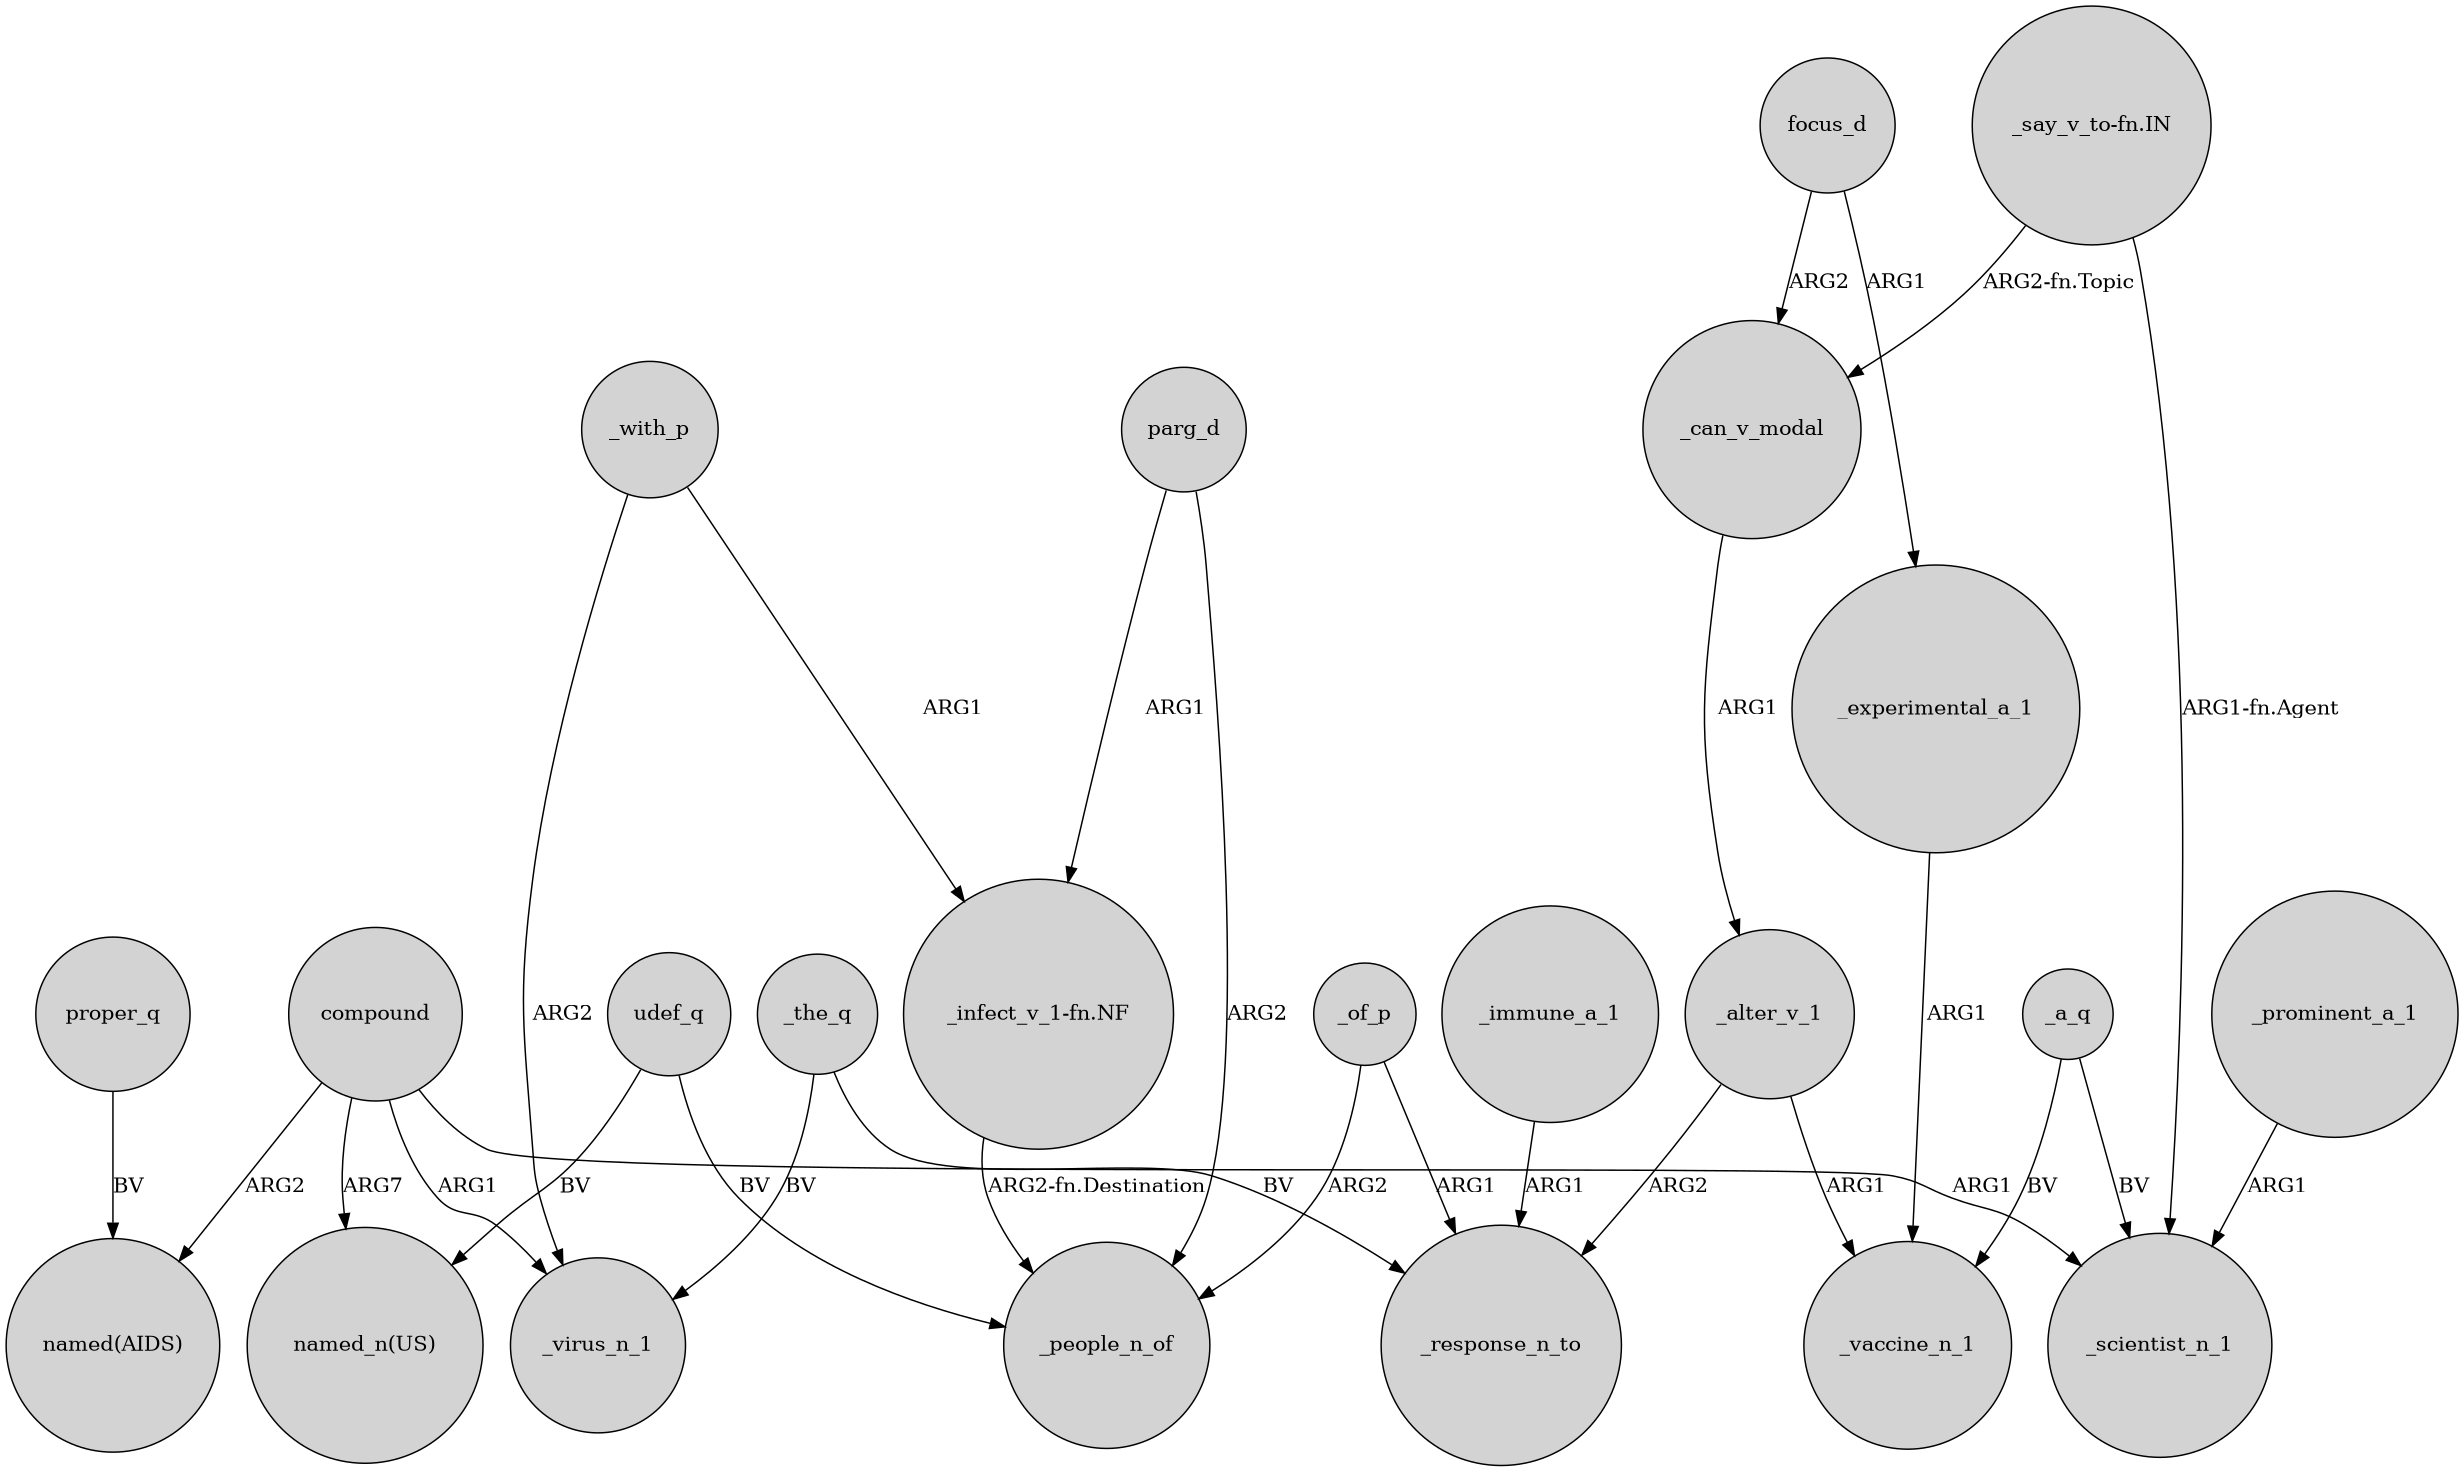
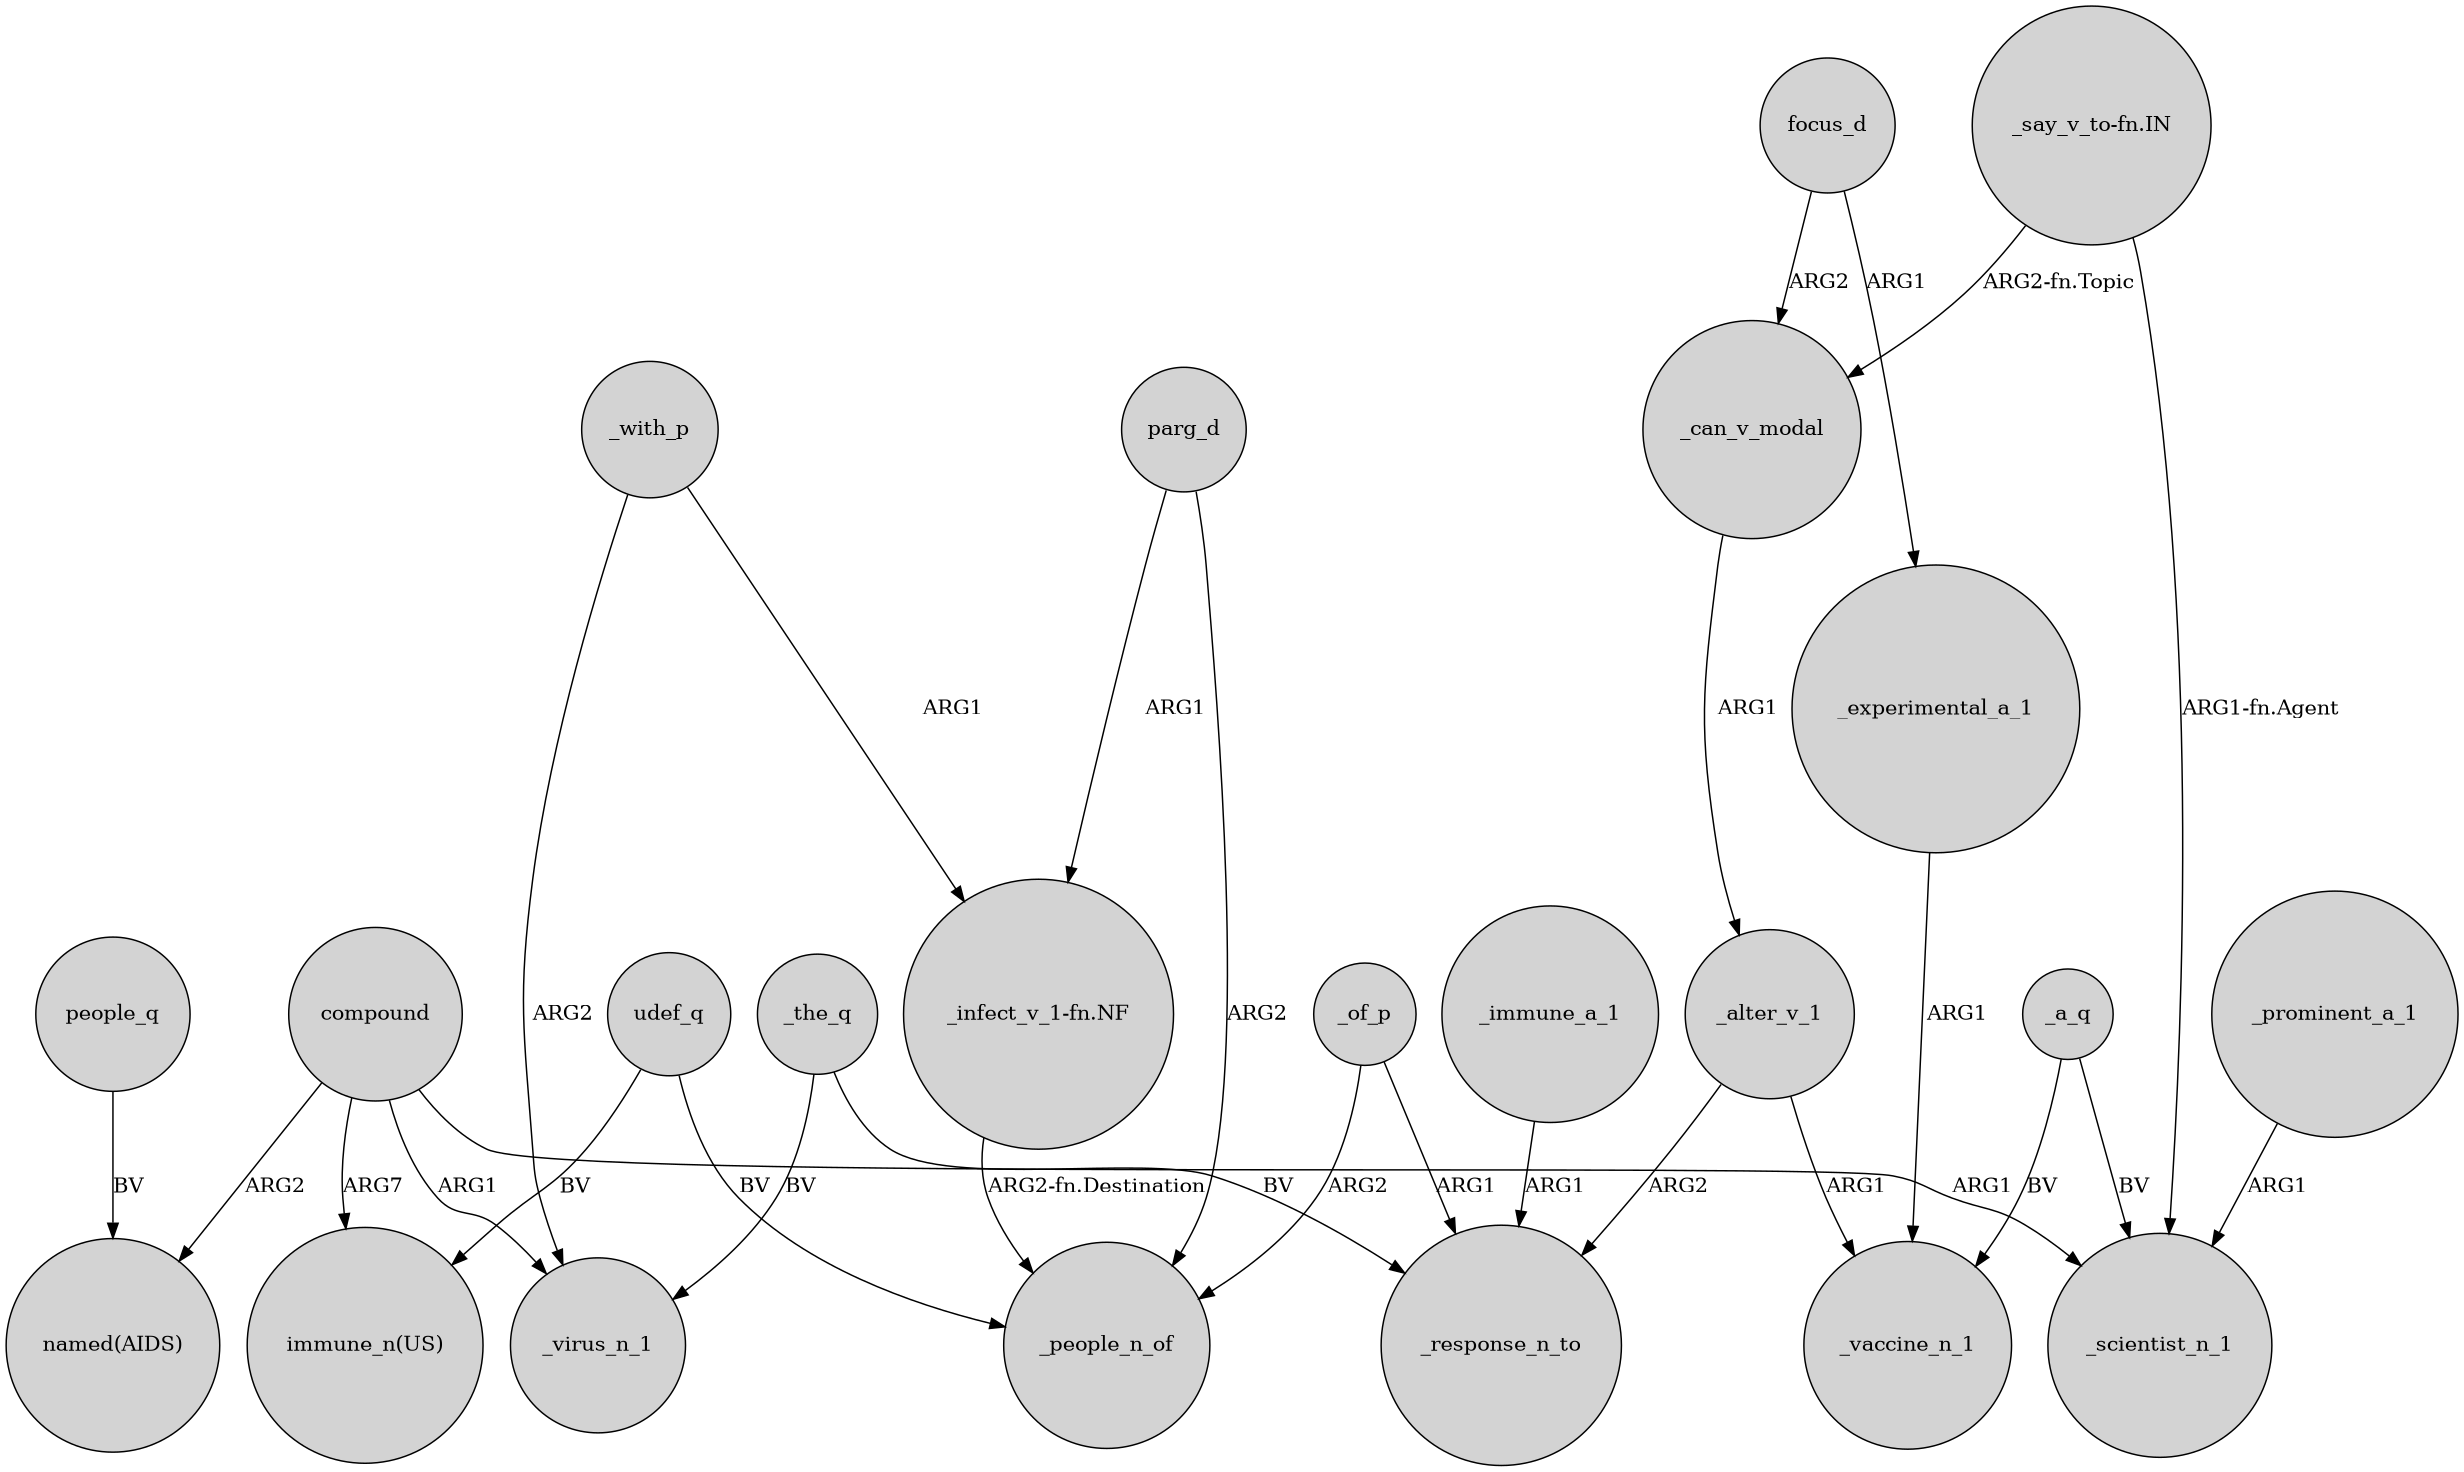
(113, 1014) -> (113, 1014)
(365, 1345) -> (365, 1345)
